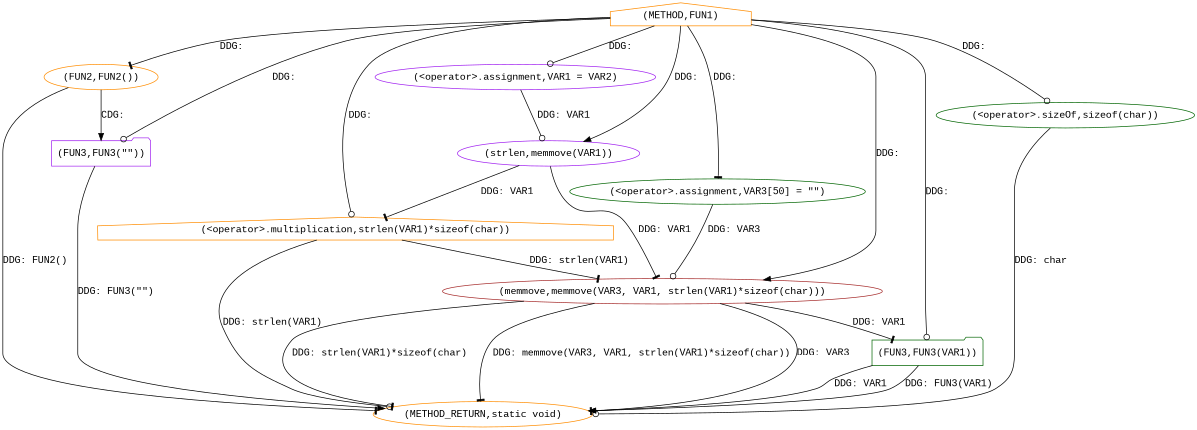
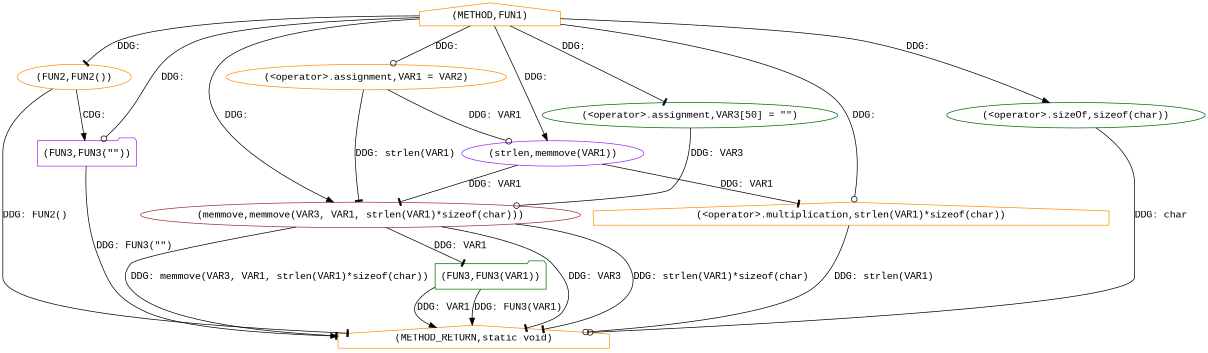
(905, 35) -> (807, 33)
(515, 77) -> (366, 77)
(925, 110) -> none
(499, 260) -> (355, 144)
(483, 414) -> (474, 338)
